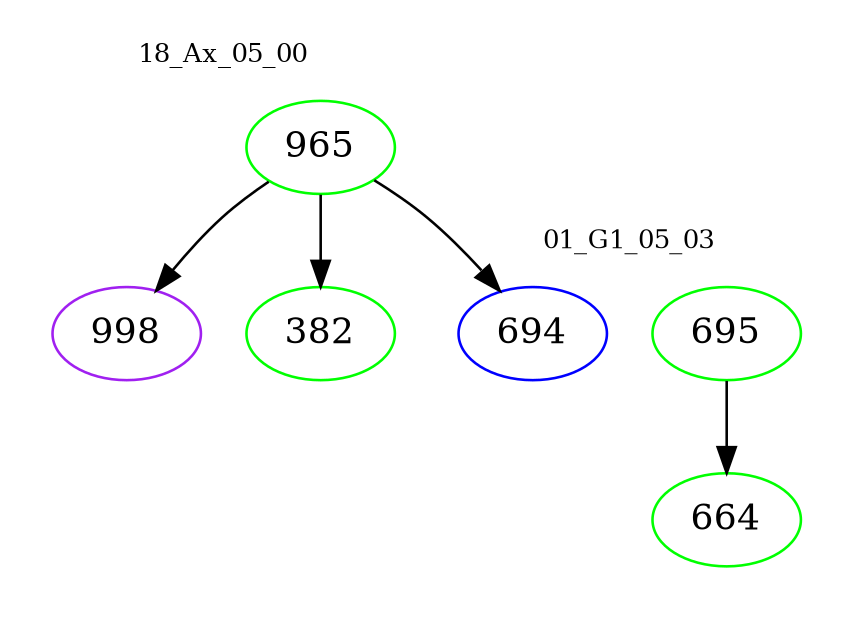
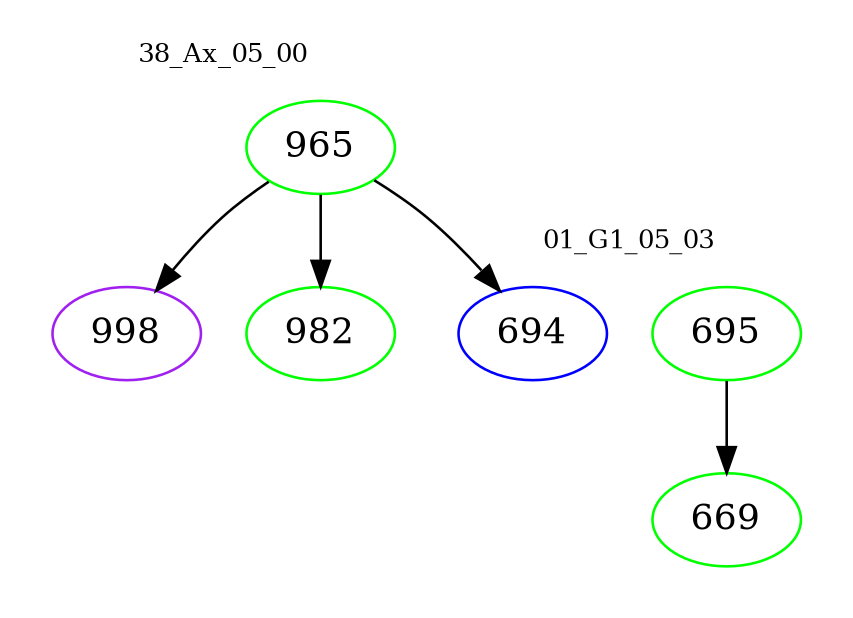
(224, 56) -> (224, 56)
(321, 334) -> (321, 334)
(727, 520) -> (727, 520)
